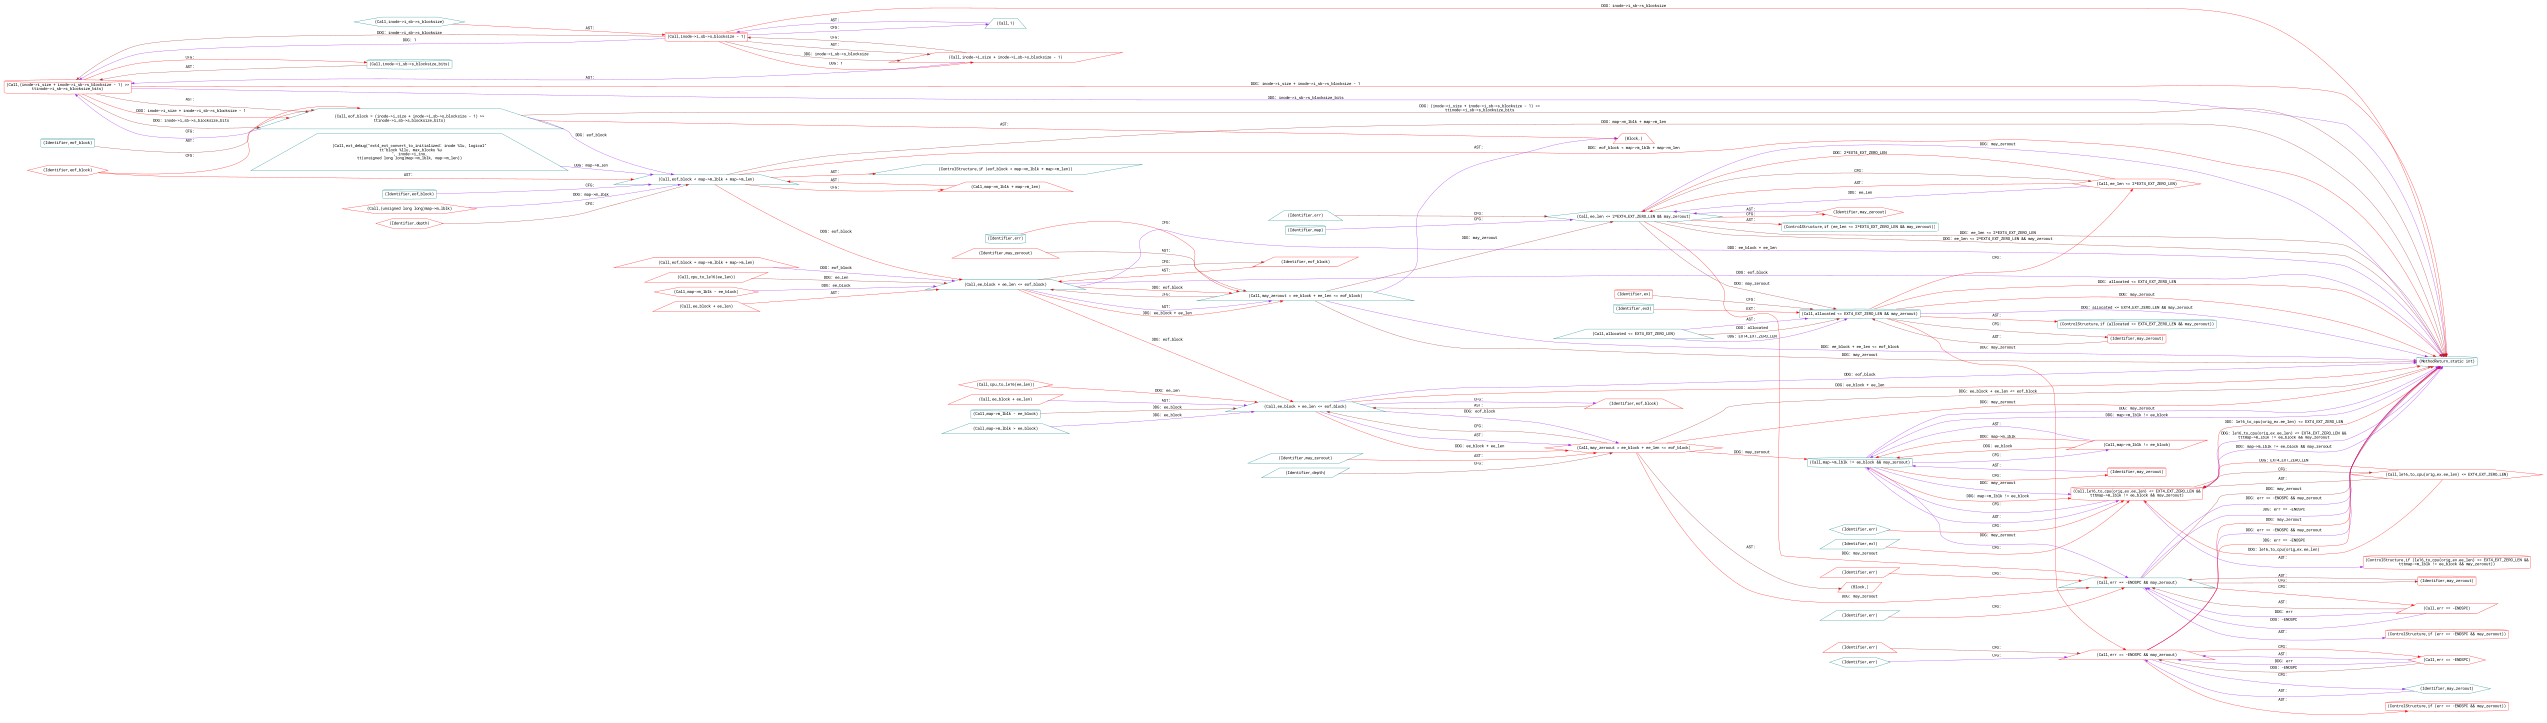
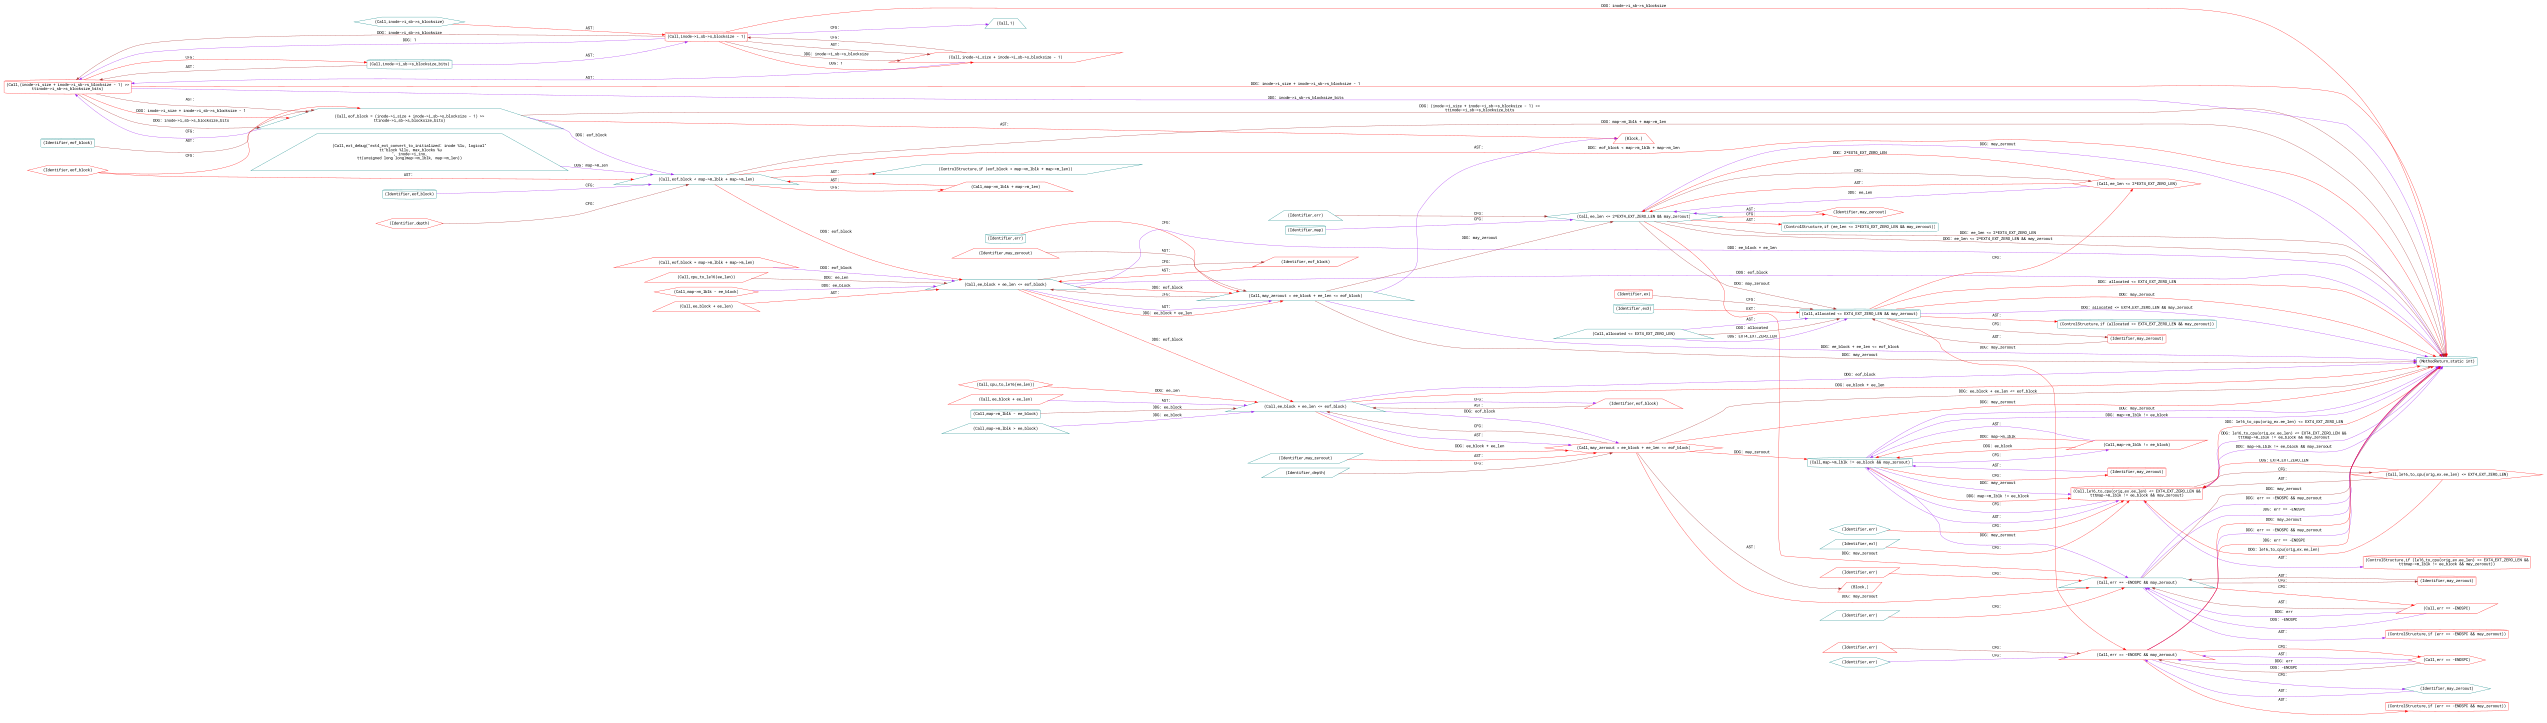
(864, 22) -> (569, 61)
(410, 209) -> none
